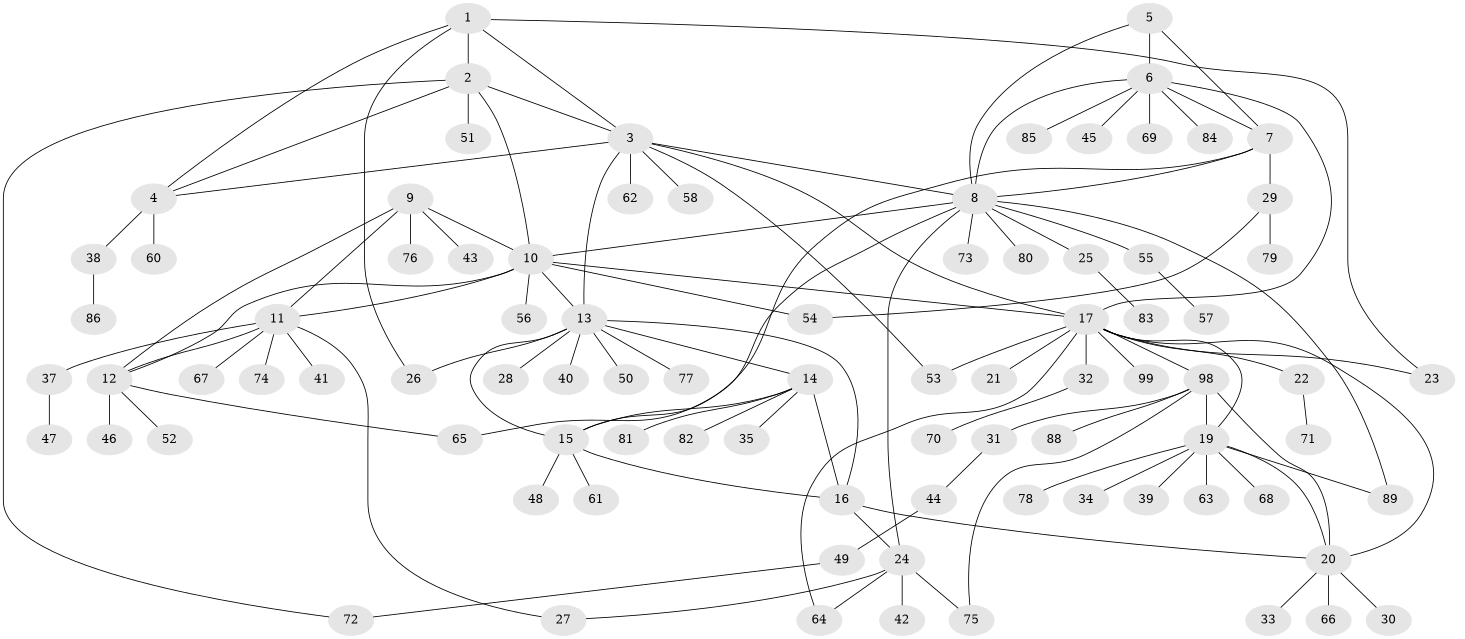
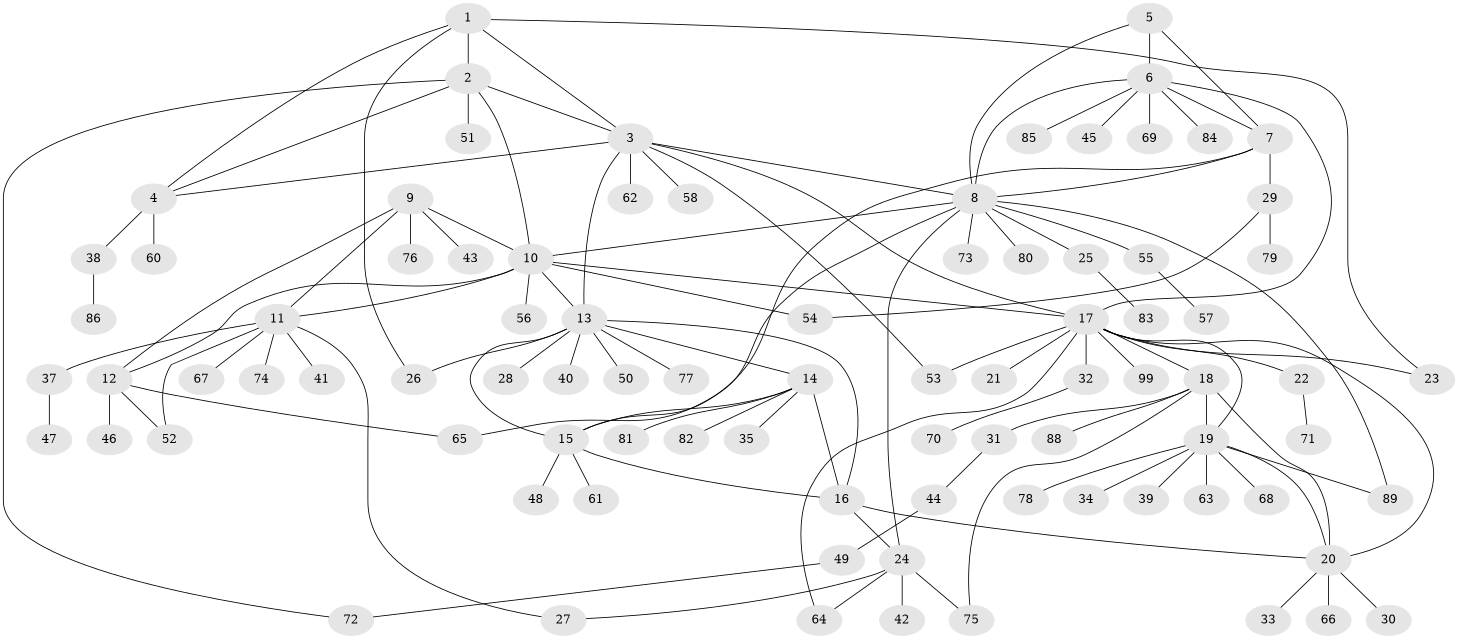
(197, 349) -> (187, 358)
(1207, 380) -> (1207, 380)
